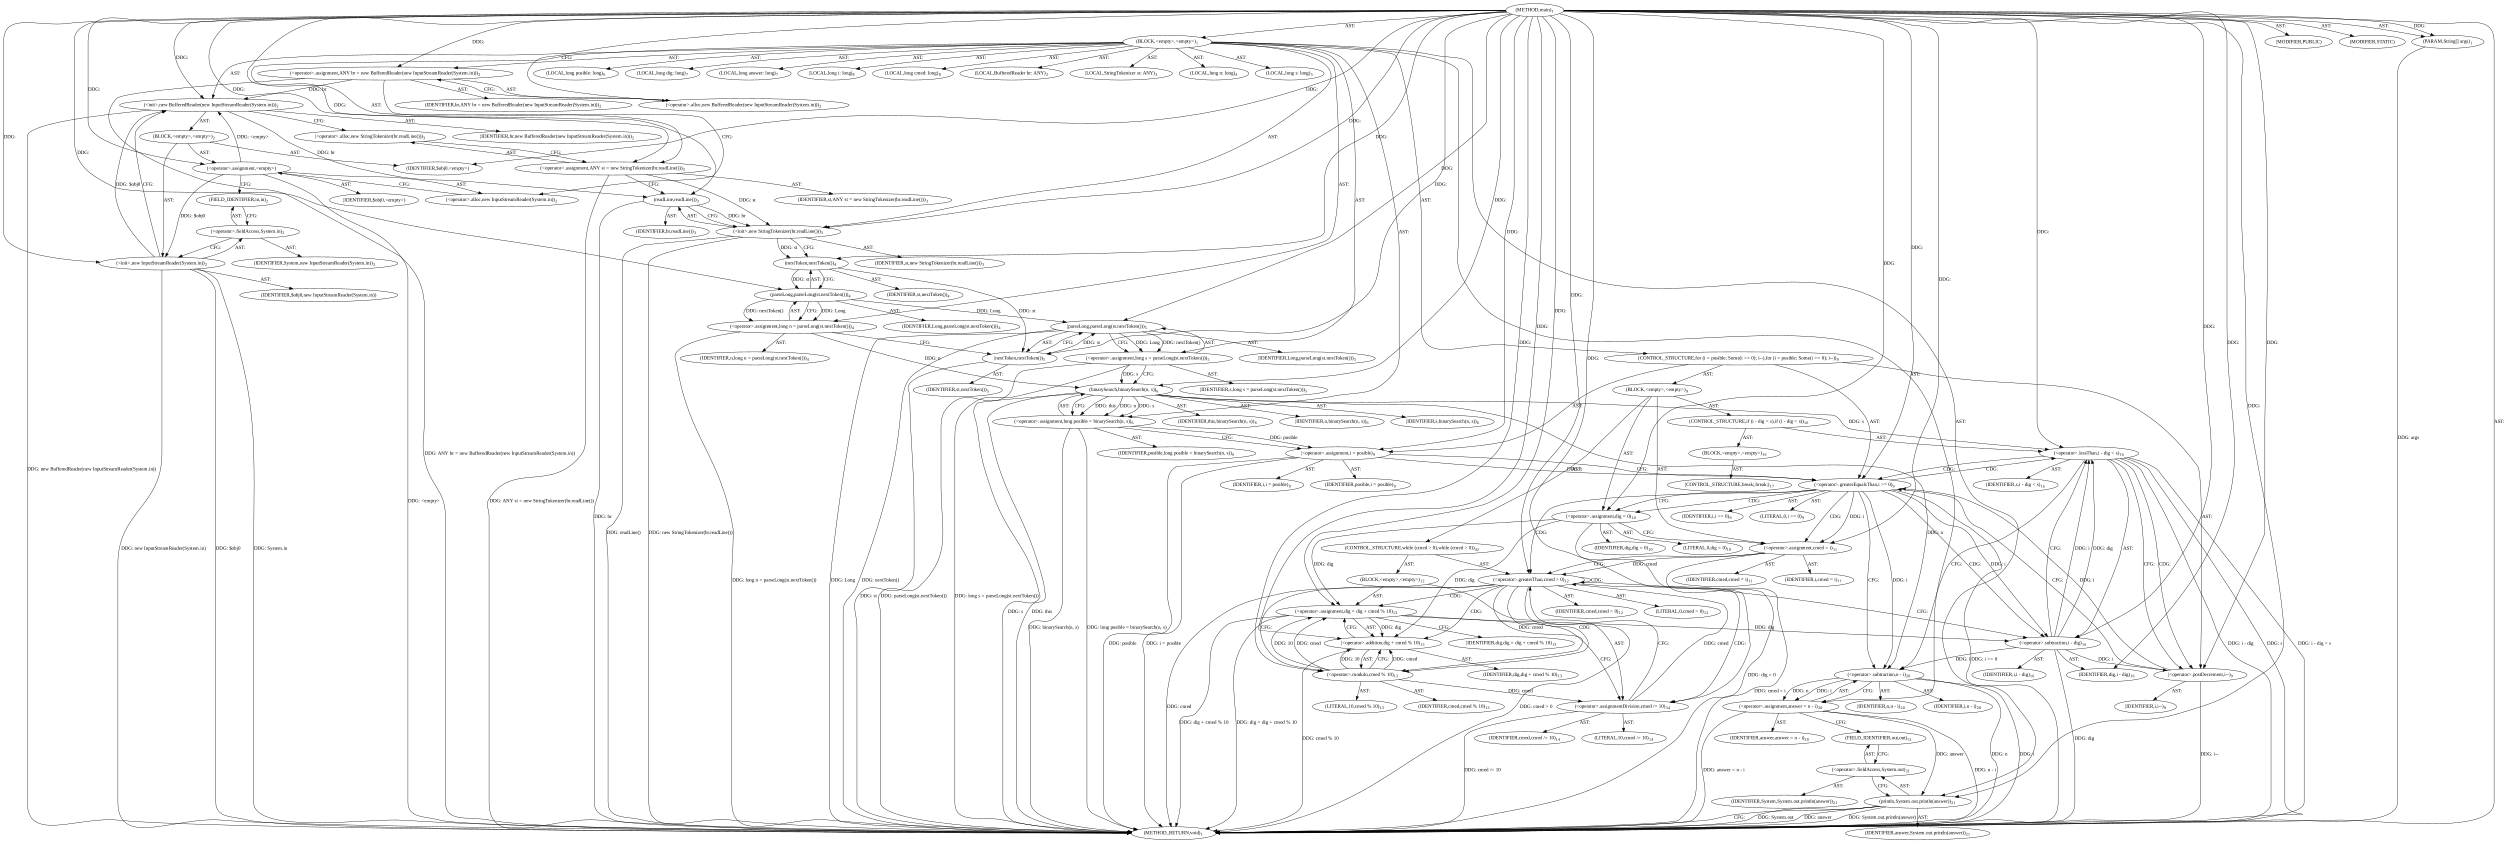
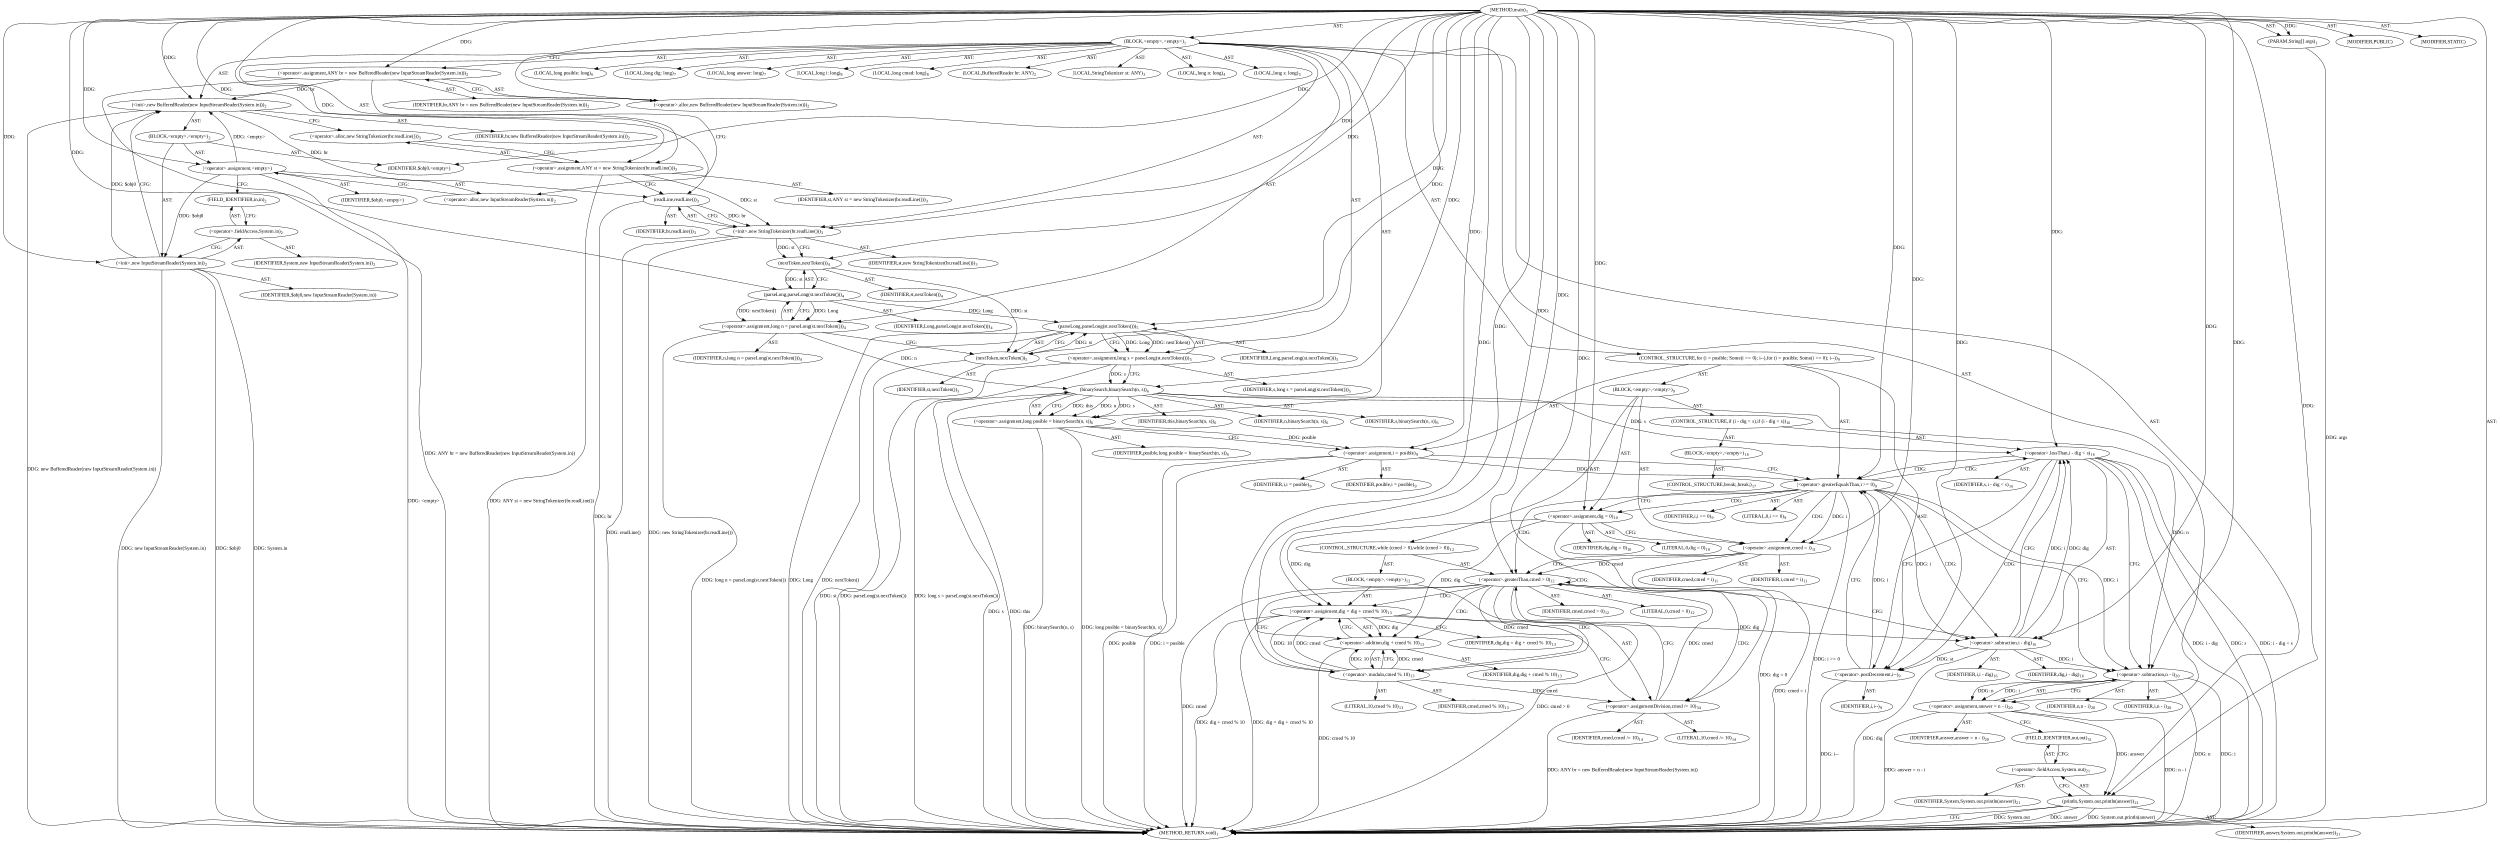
(2202, 12) -> (2233, 41)
(1477, 548) -> (1452, 548)
(2106, 659) -> (1945, 659)
(1482, 770) -> (1623, 770)
